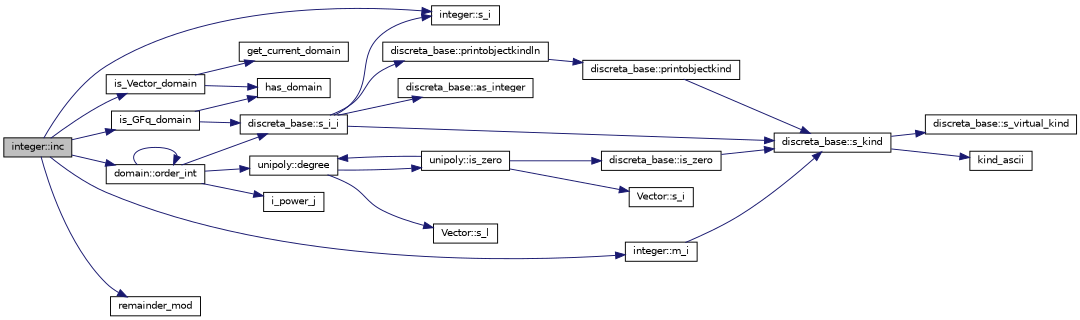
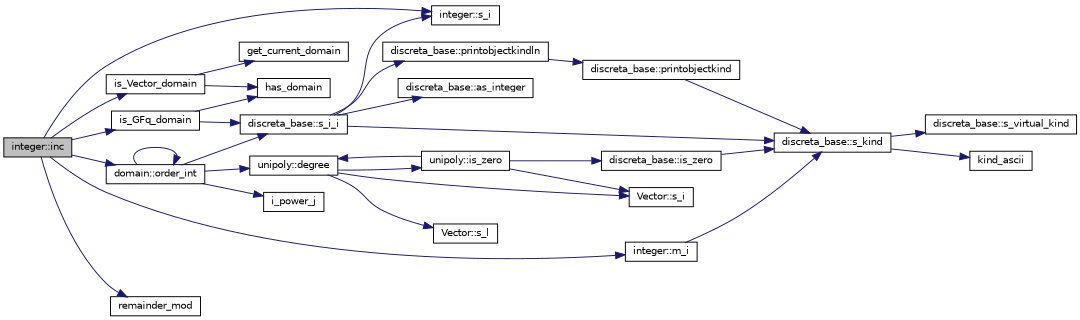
none -> (478, 187)
